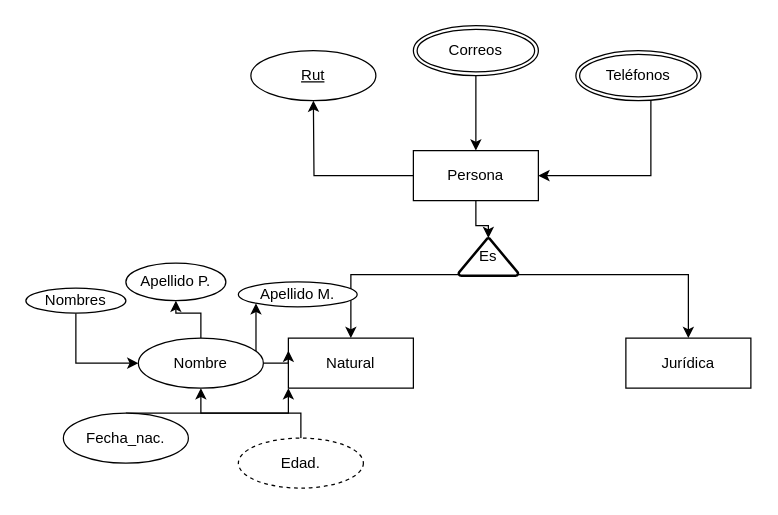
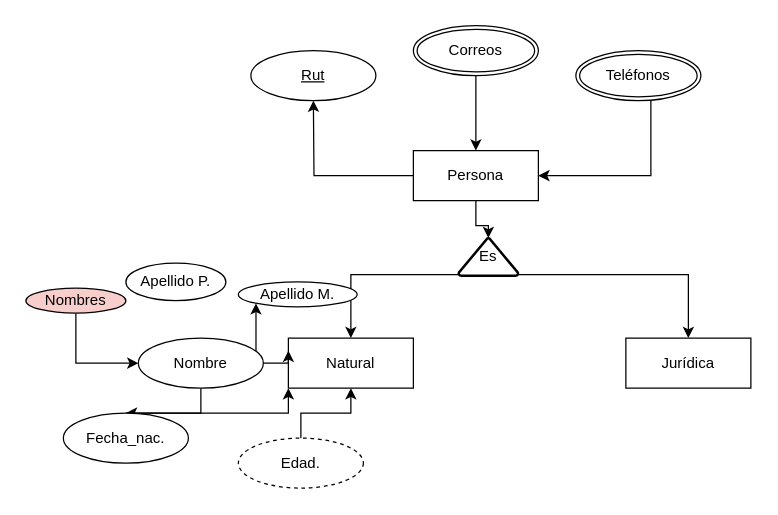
(76, 301) -> (76, 301)
(199, 313) -> (201, 392)
(297, 413) -> (333, 413)
